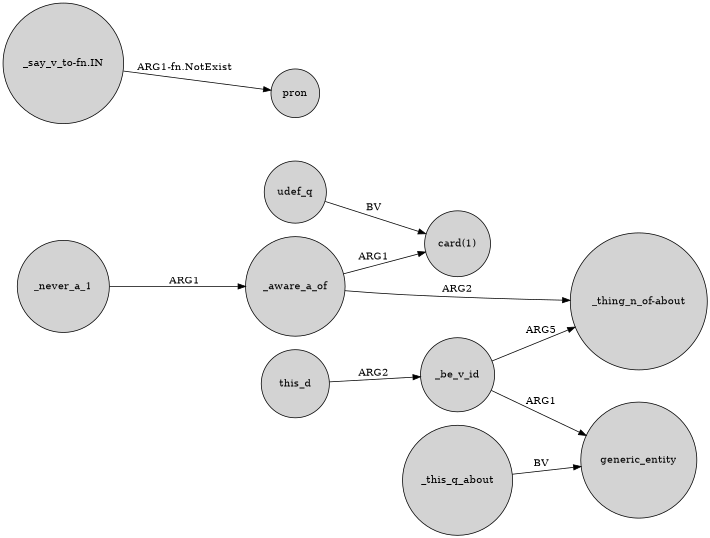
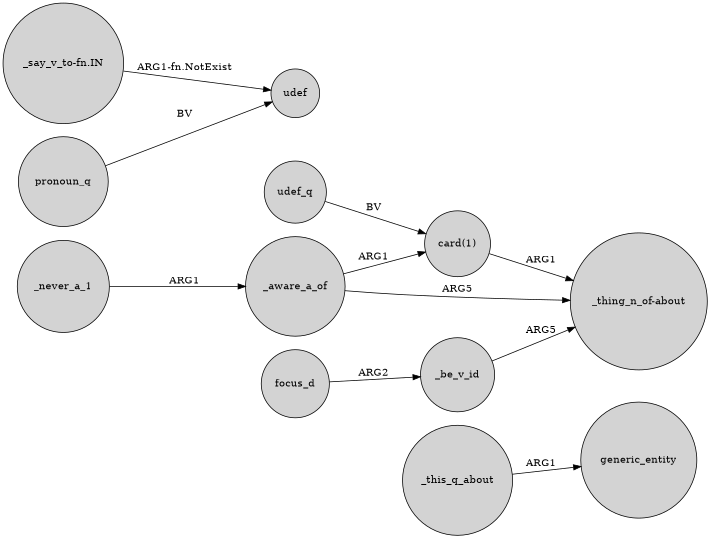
(295, 93) -> (295, 93)
none -> (63, 182)
none -> (528, 266)
(458, 289) -> (458, 289)
(295, 384) -> (295, 384)
(535, 411) -> none
(541, 463) -> (541, 463)
